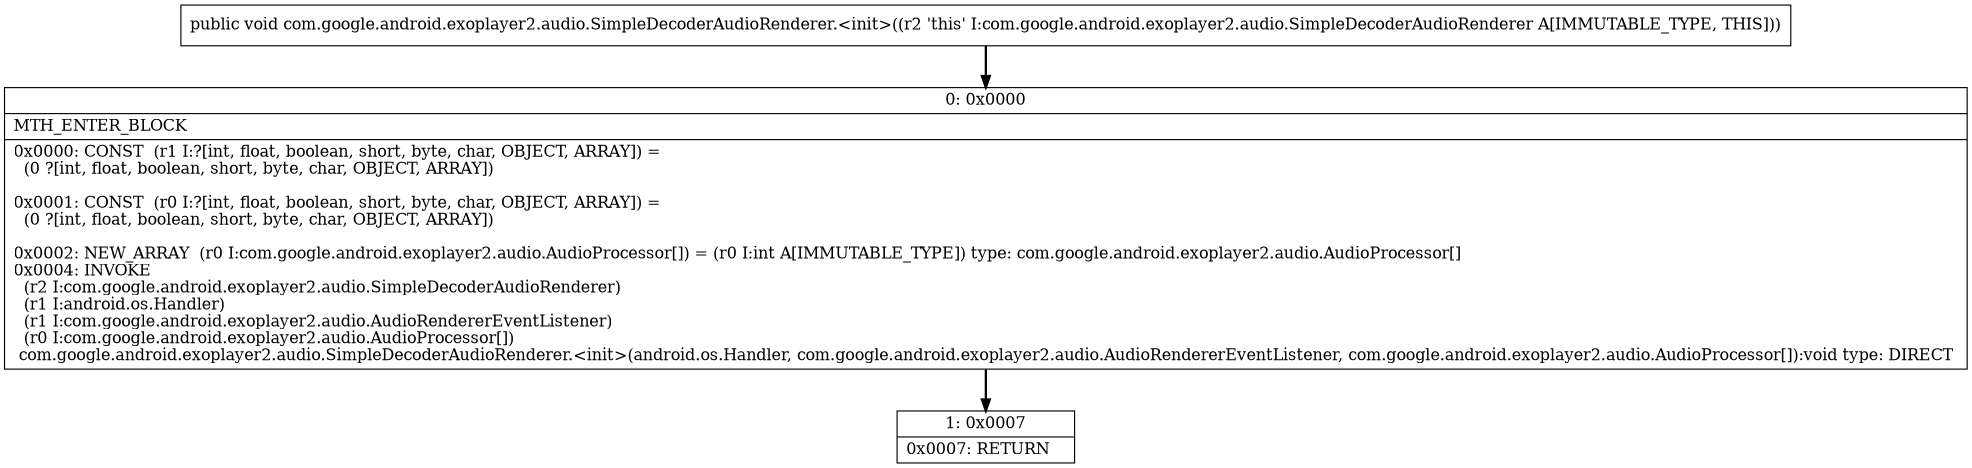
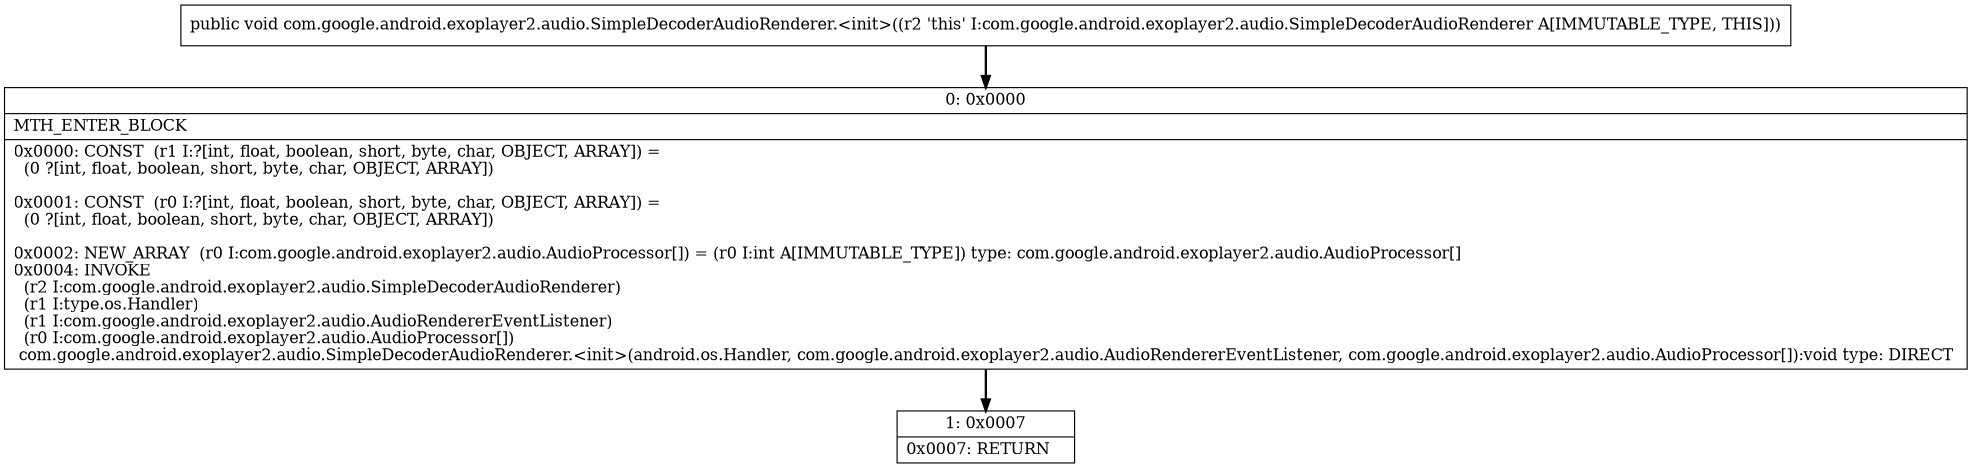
(119, 305) -> (106, 305)
